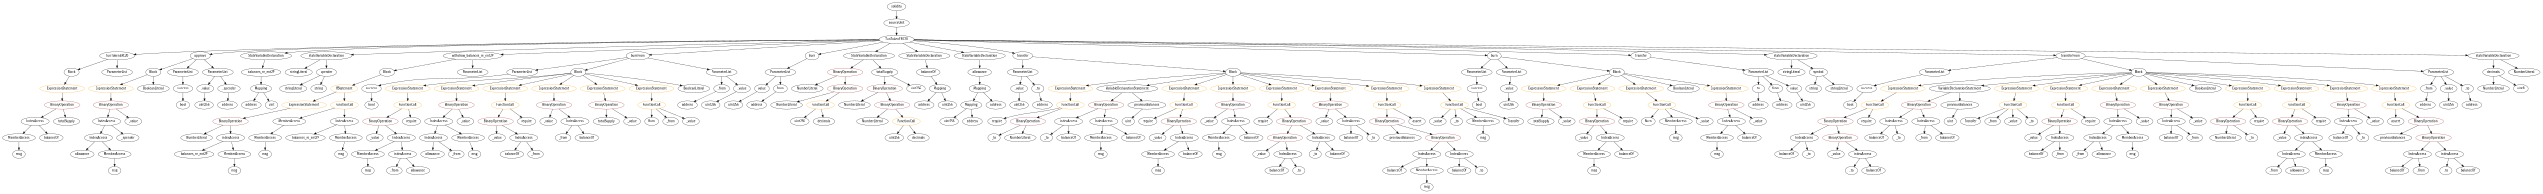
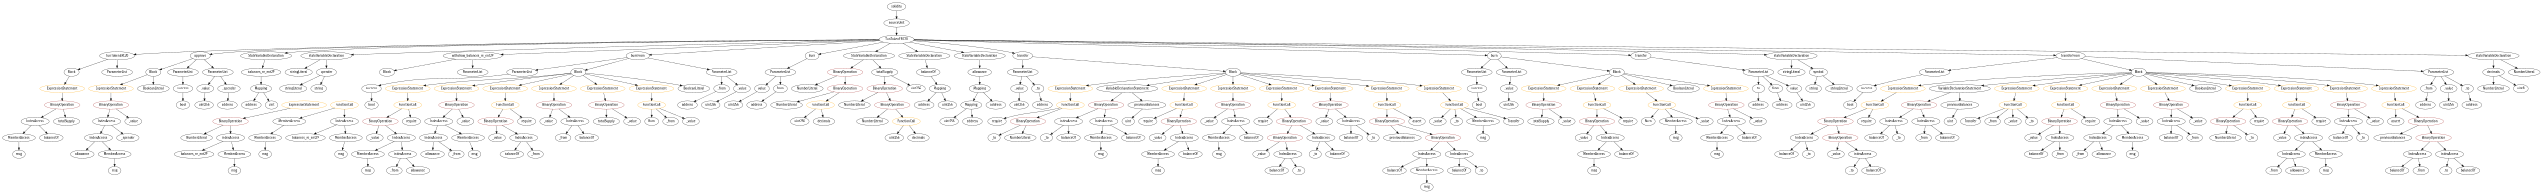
(344, 89) -> none
